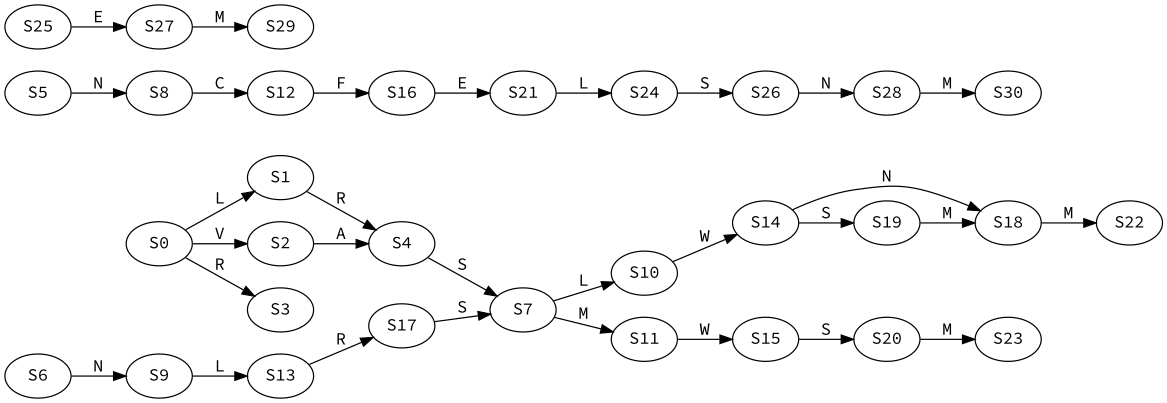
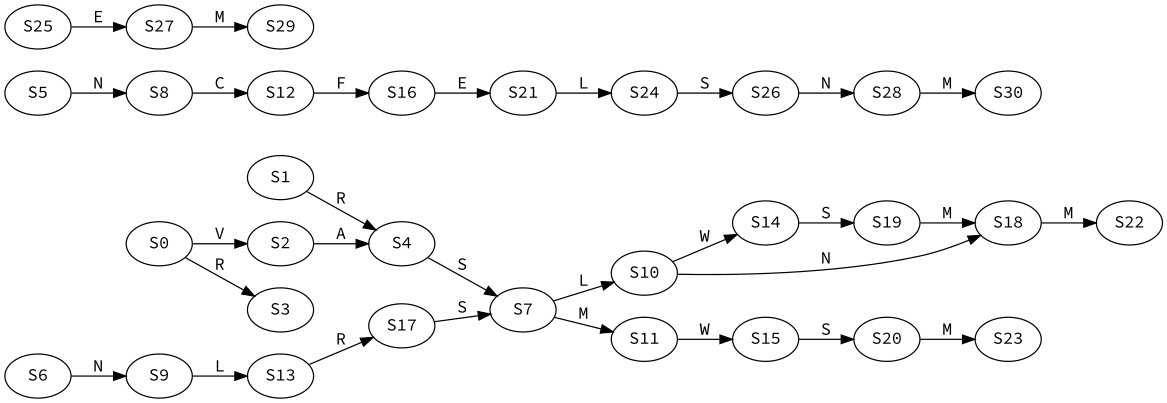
(880, 187) -> (825, 270)
(215, 214) -> none
